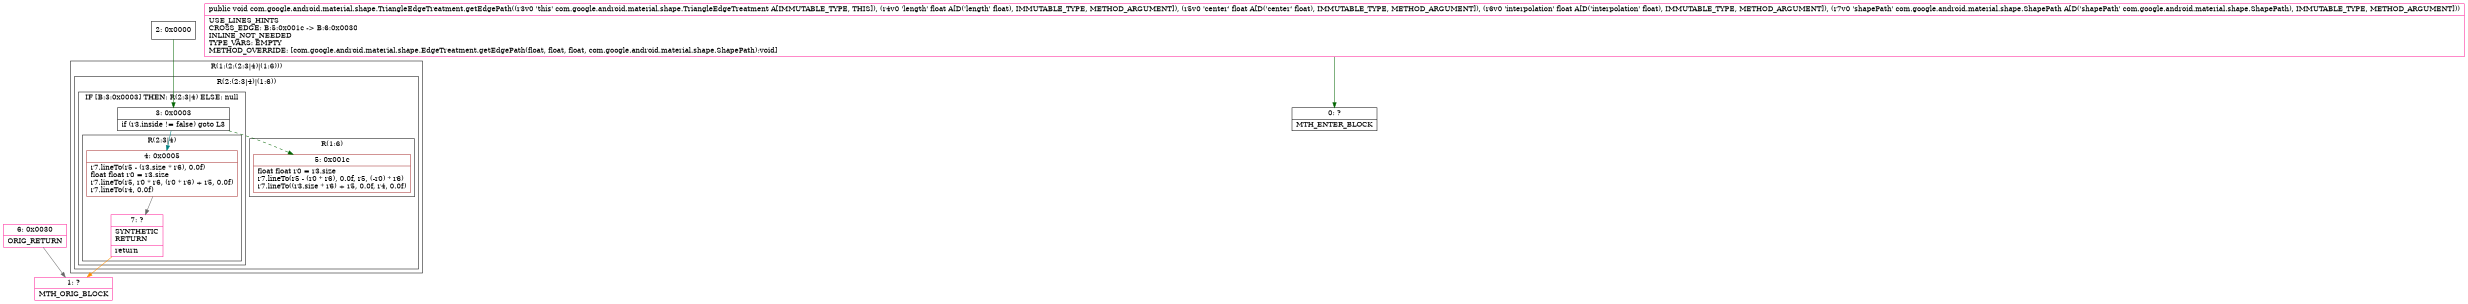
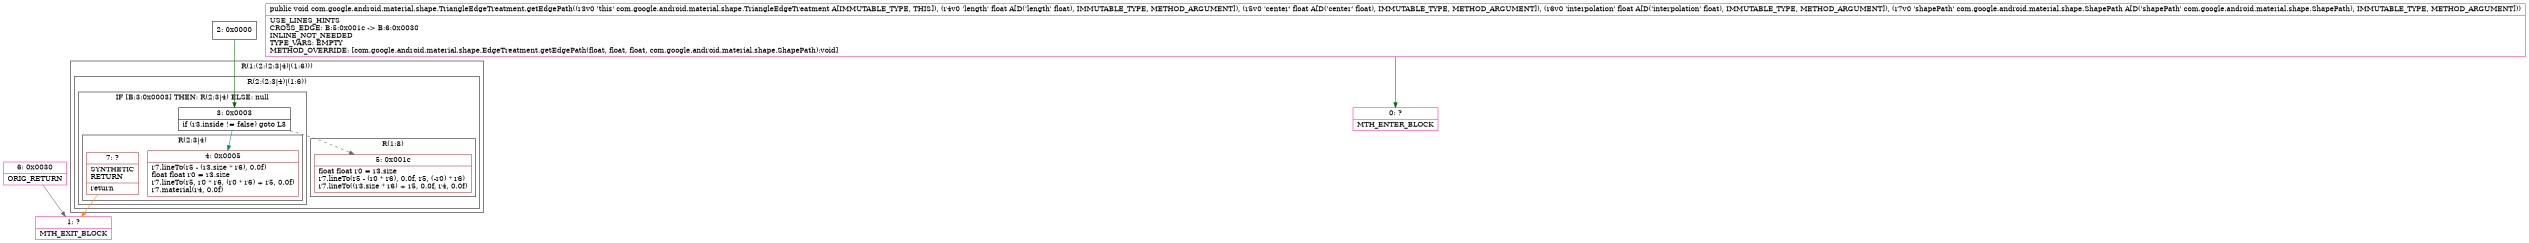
(1334, 119) -> (1396, 119)
(263, 142) -> (324, 142)
(332, 144) -> (393, 144)
(122, 190) -> (188, 190)
(150, 203) -> none
(137, 236) -> (112, 174)
(74, 294) -> (74, 234)
